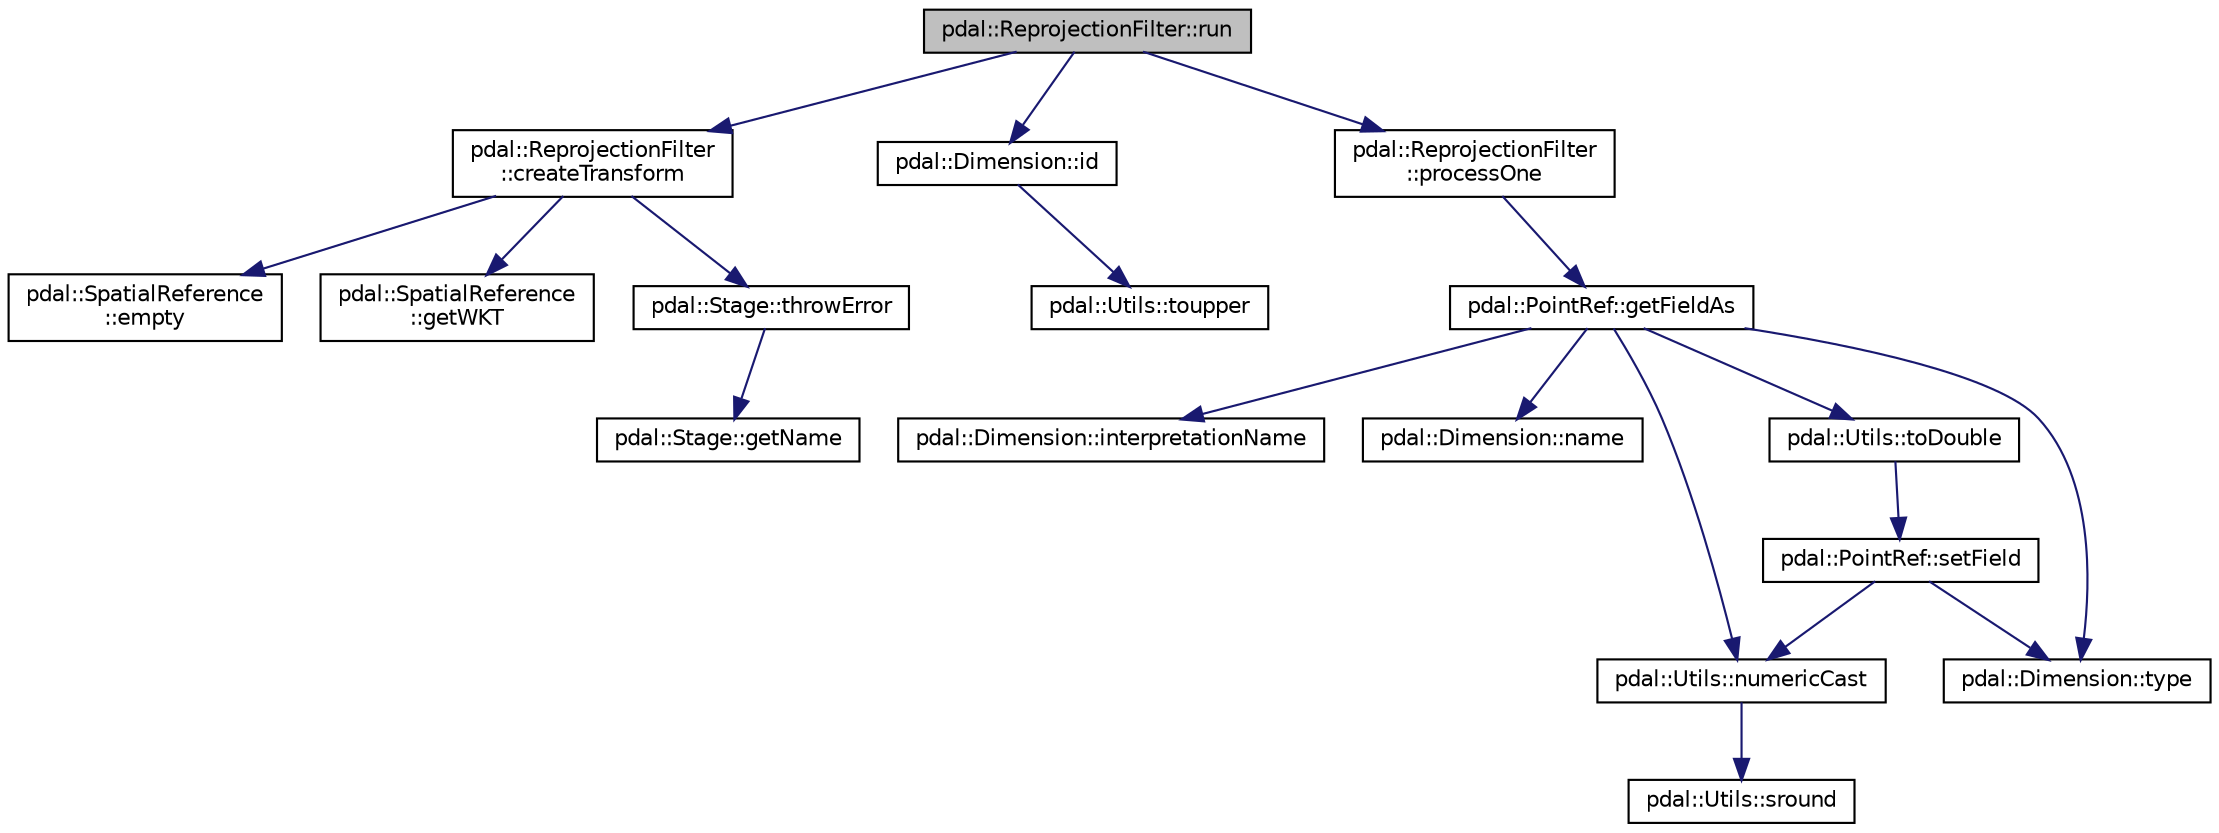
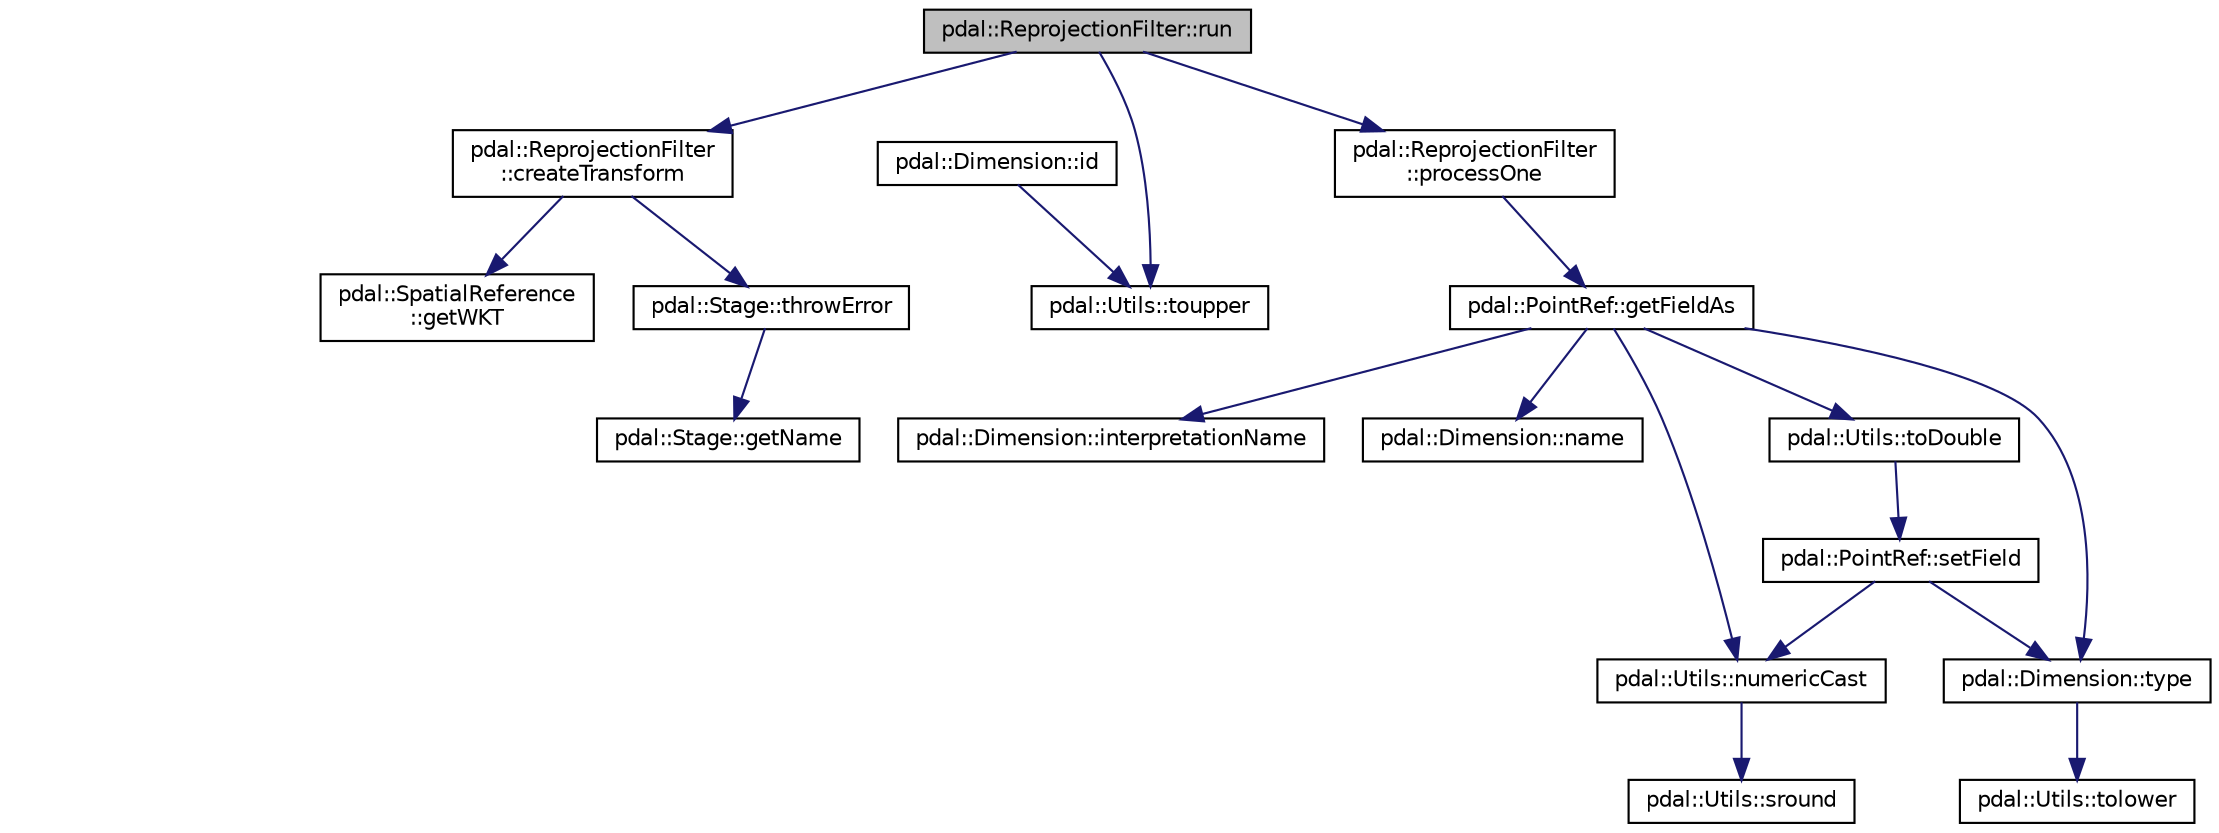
(1049, 88) -> (1140, 154)
(145, 308) -> none
none -> (2077, 801)
